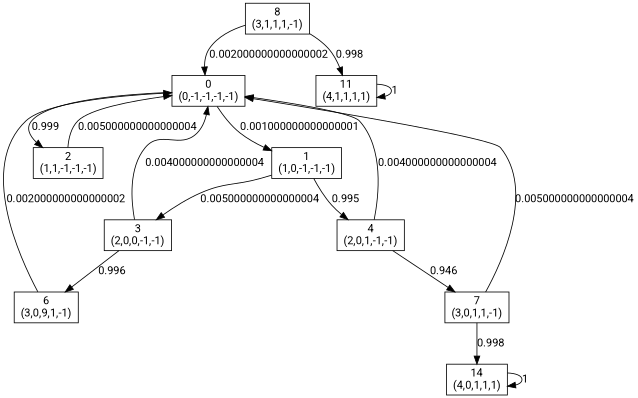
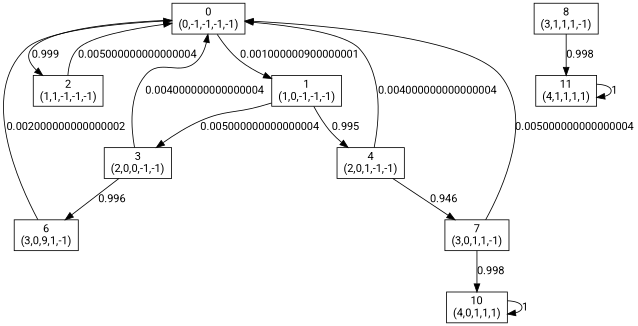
(218, 40) -> none
(300, 127) -> (300, 55)
(477, 380) -> (477, 307)
